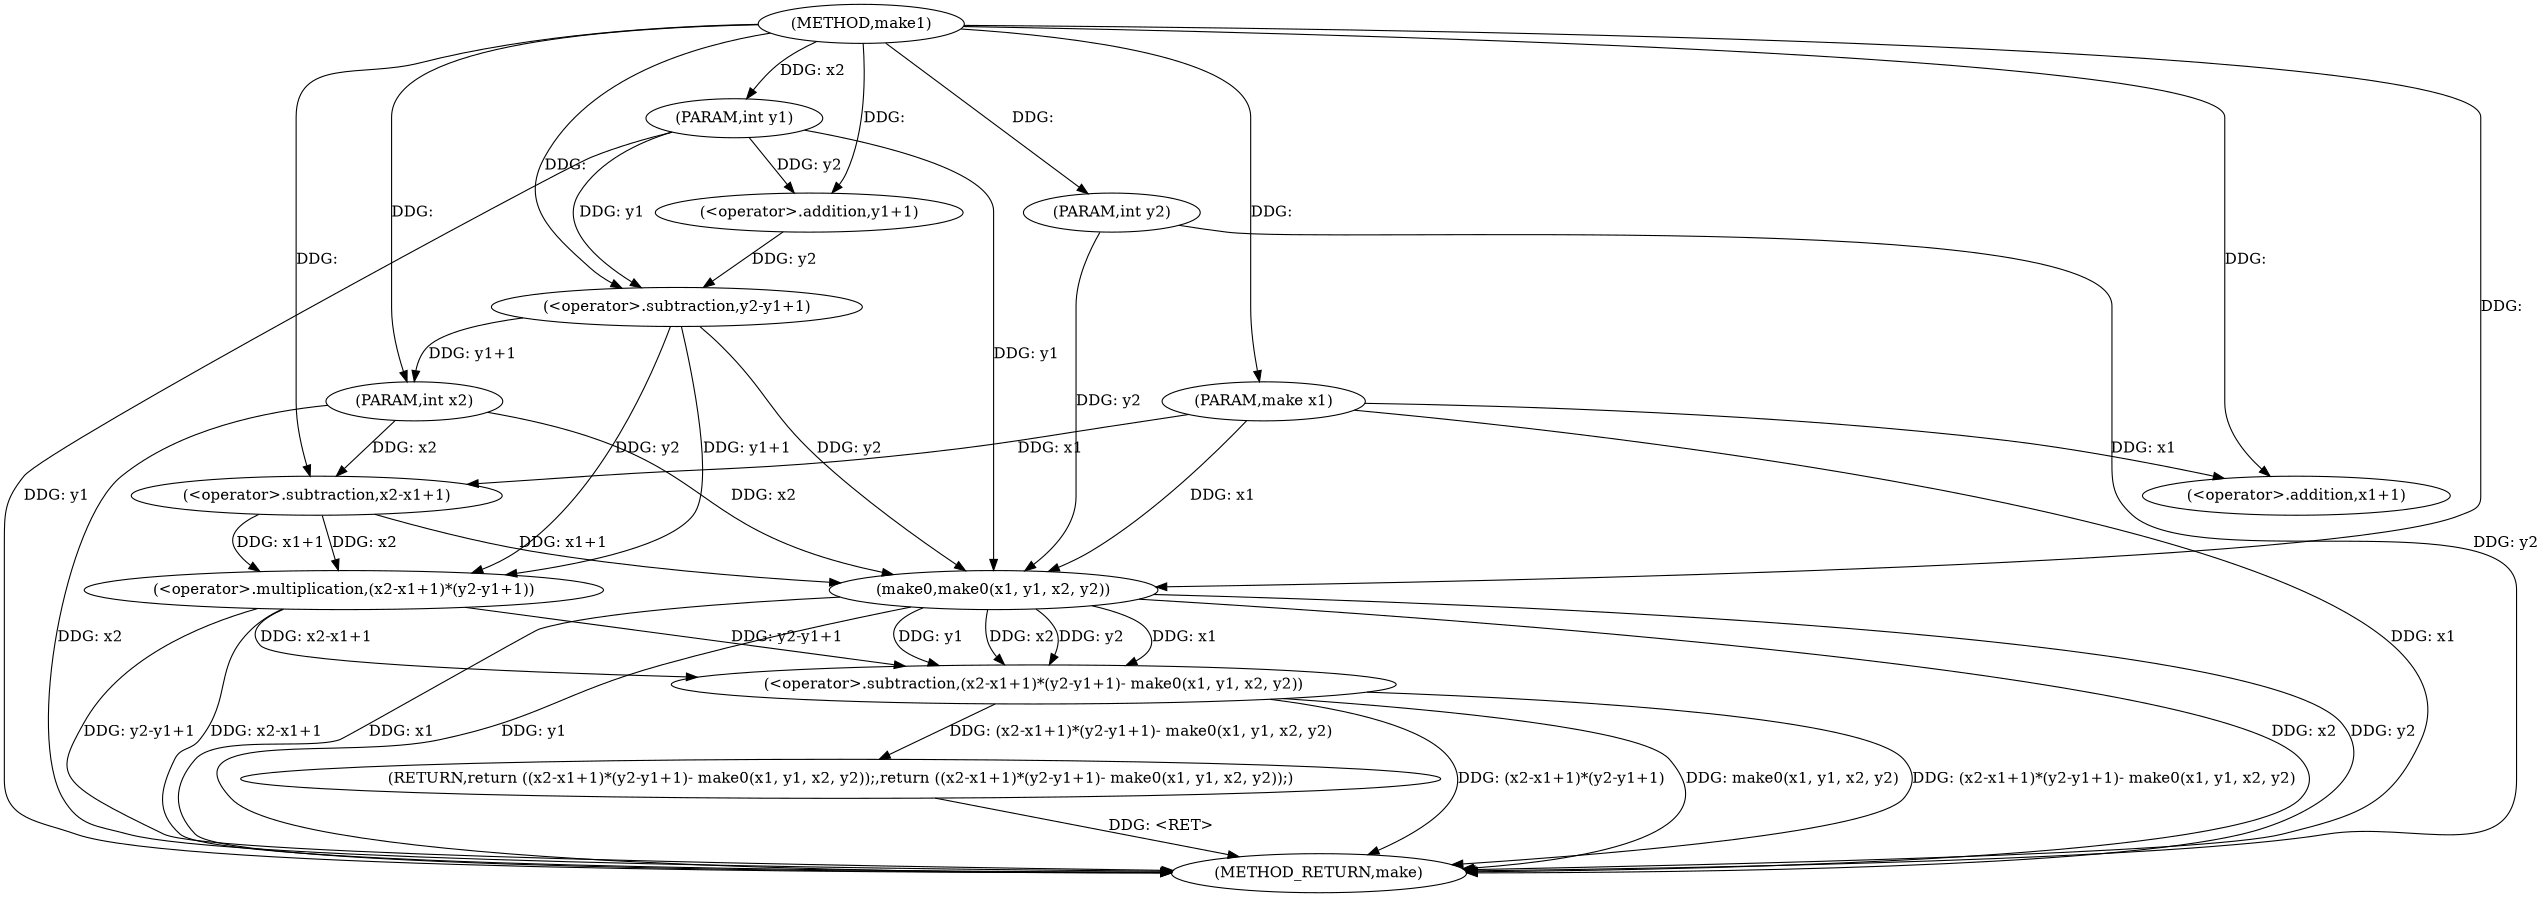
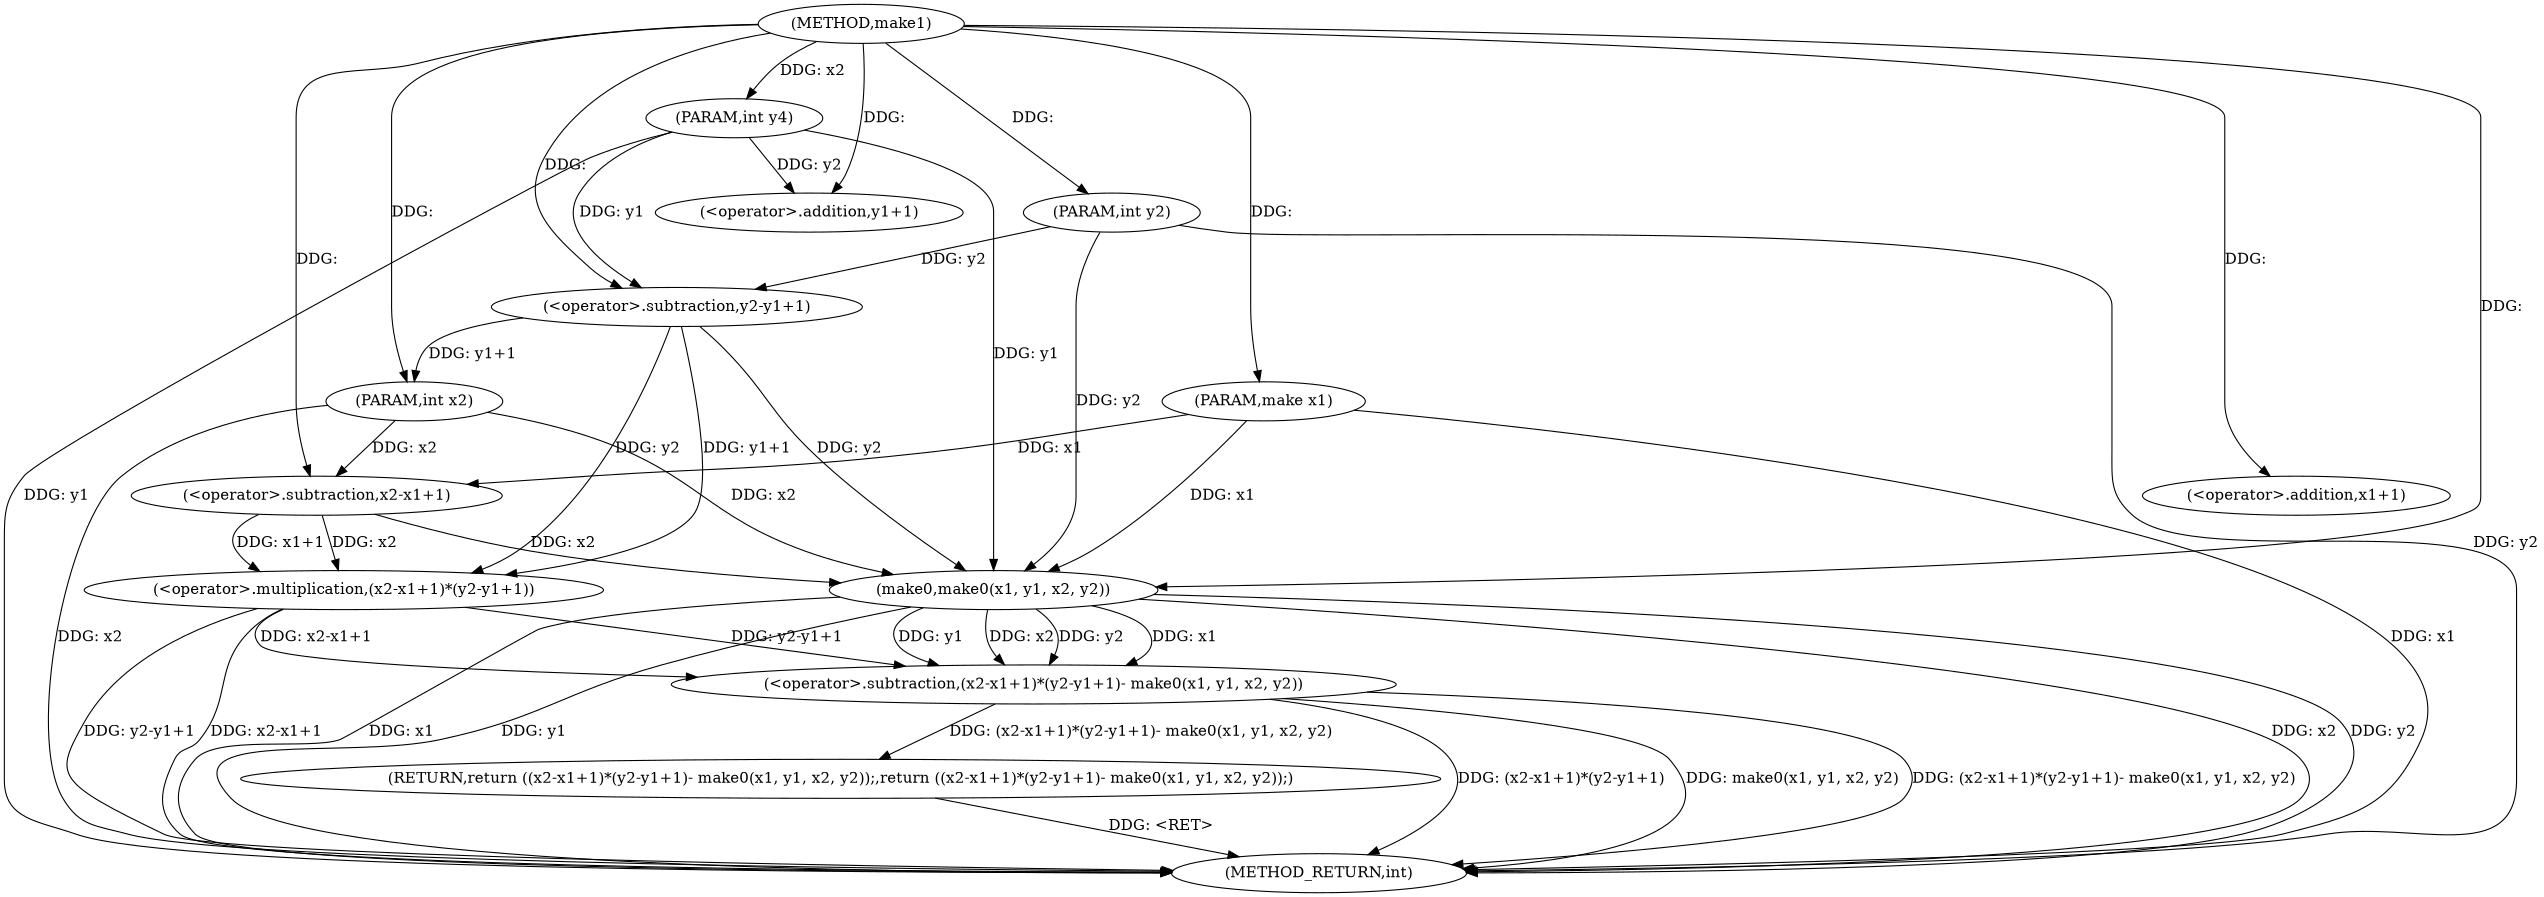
(734, 118) -> (734, 118)
(748, 256) -> (908, 257)
(1791, 421) -> none
(564, 543) -> (564, 543)
(1319, 873) -> (1319, 873)
